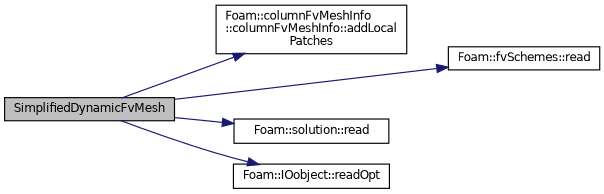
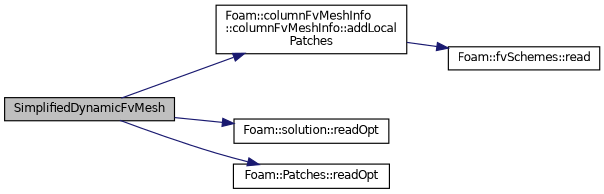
(305, 84) -> (422, 44)
(311, 131) -> (311, 131)
(311, 176) -> (311, 176)
